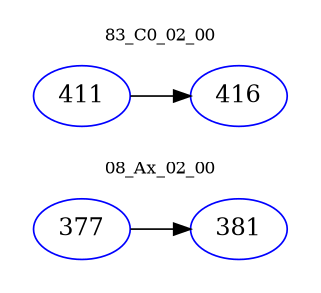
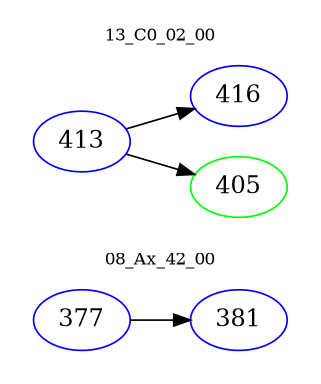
(160, 36) -> (160, 36)
(82, 96) -> (82, 142)
(160, 169) -> (160, 260)
none -> (239, 187)
